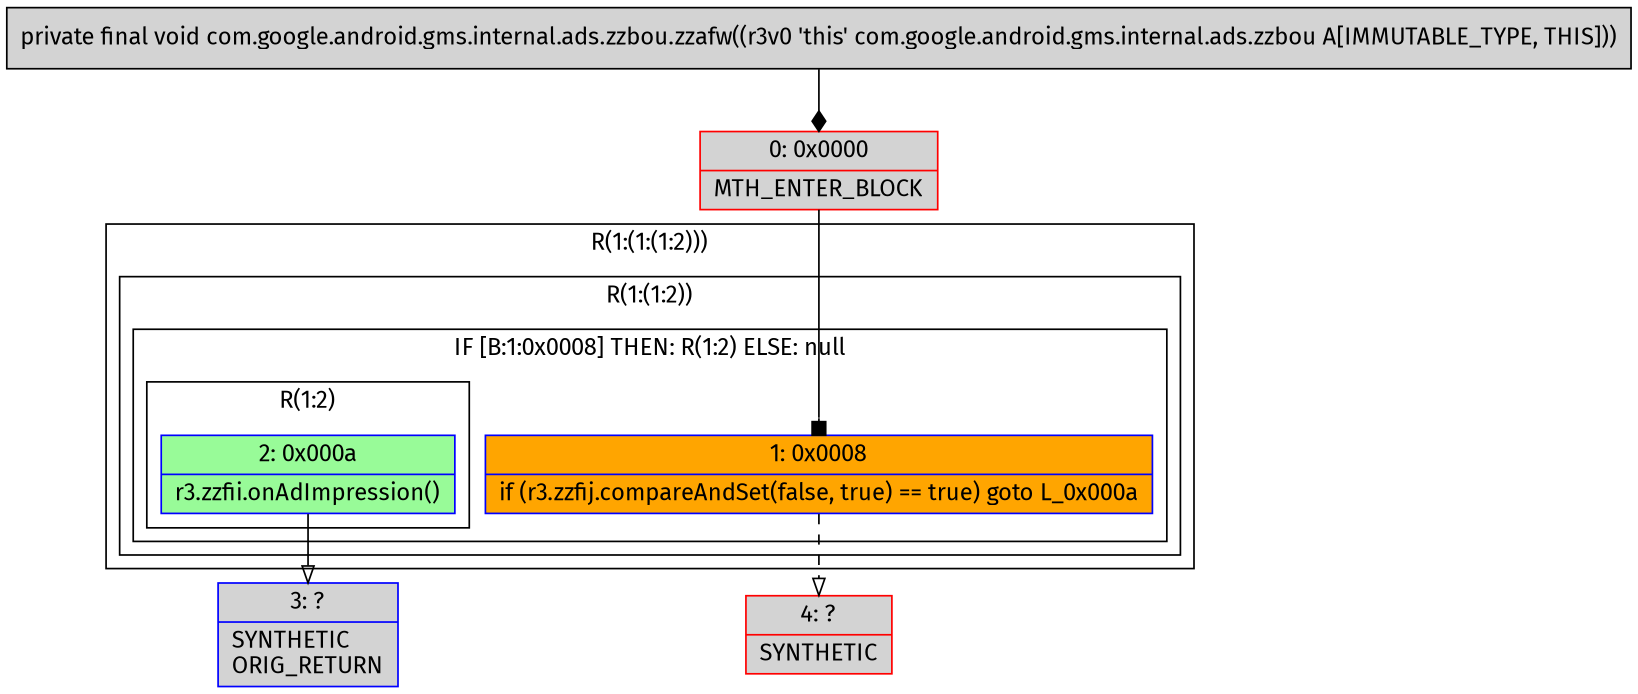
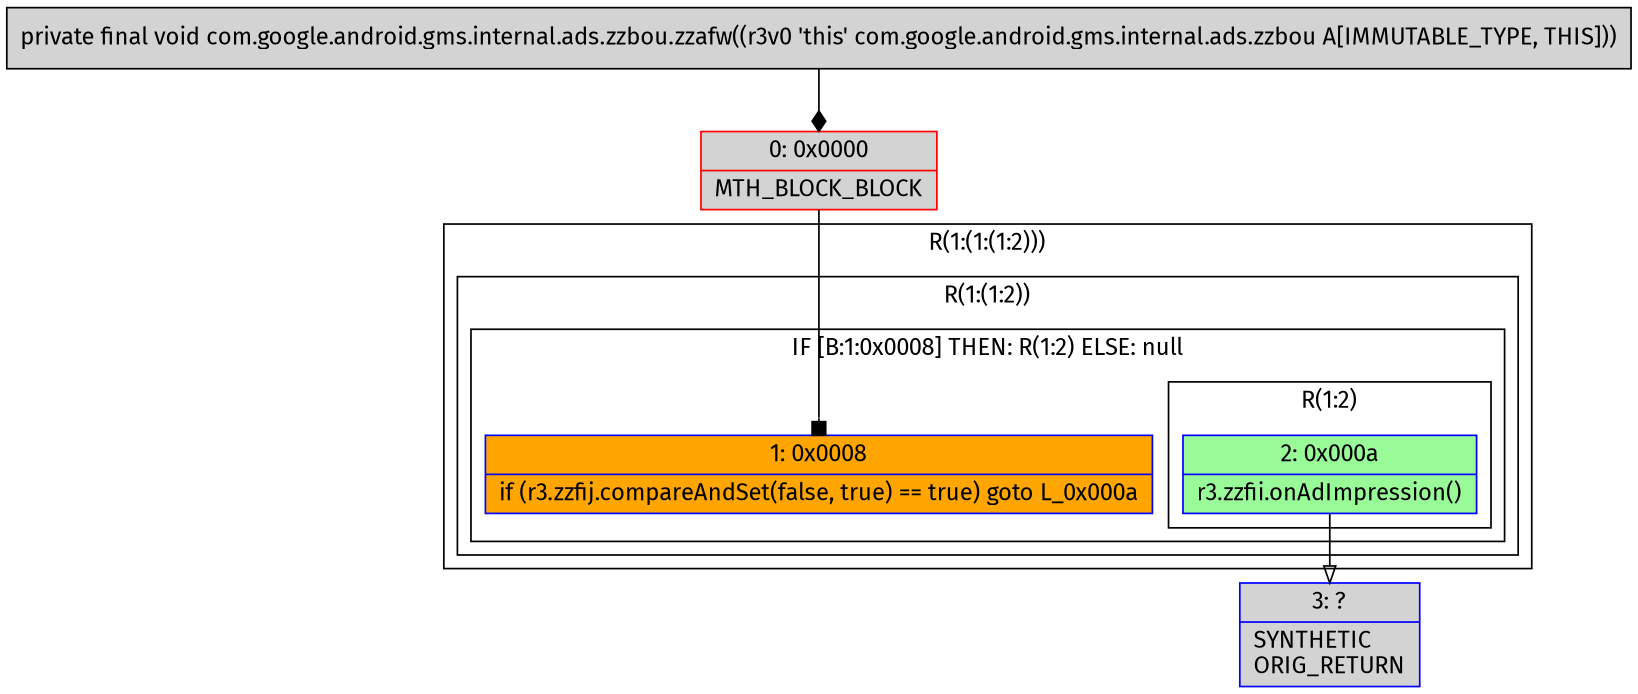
(819, 189) -> (819, 189)
(819, 635) -> none
